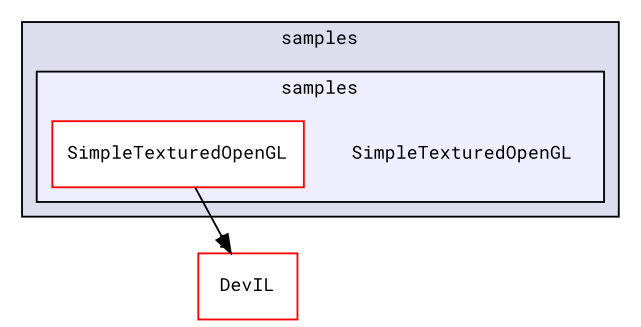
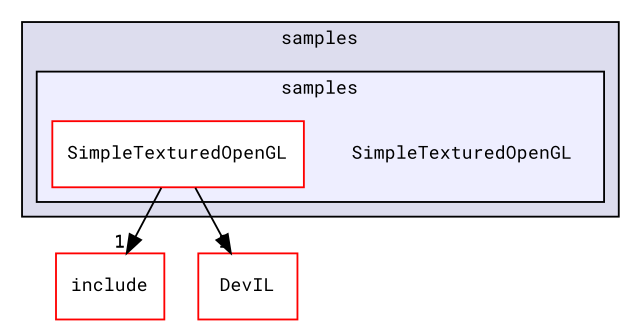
none -> (110, 286)
